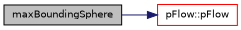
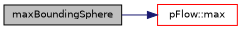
(197, 15) -> (197, 15)
